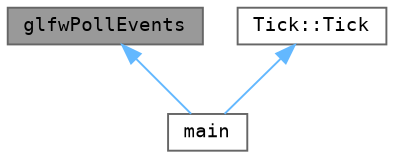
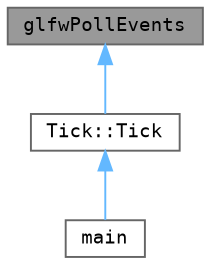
(164, 86) -> (105, 89)
